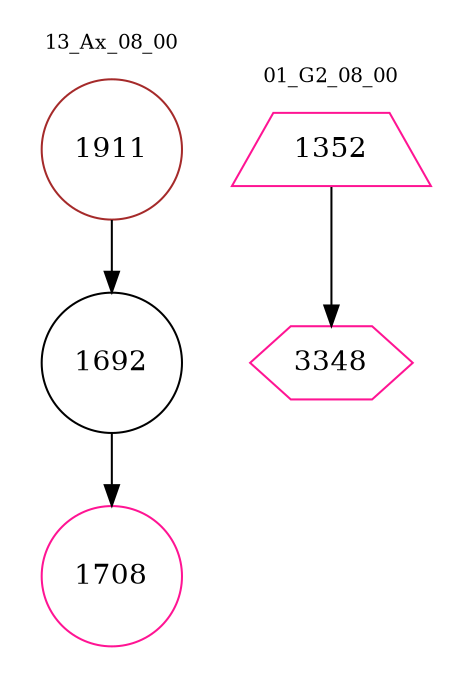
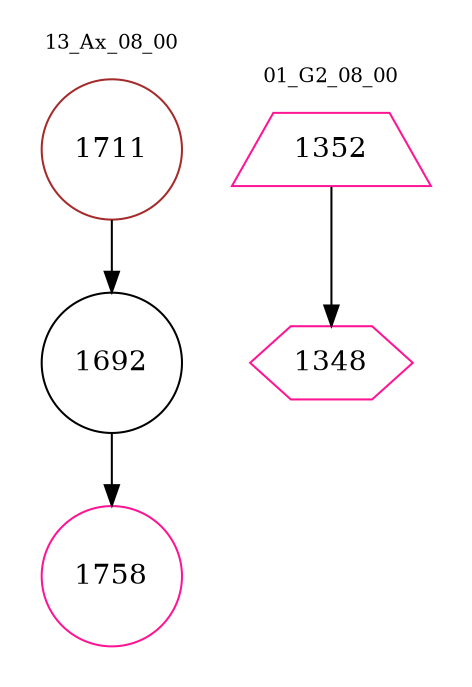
(112, 149) -> (112, 149)
(331, 363) -> (331, 363)
(112, 576) -> (112, 576)
